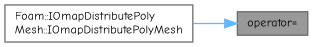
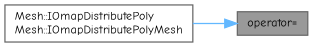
(99, 23) -> (99, 23)
